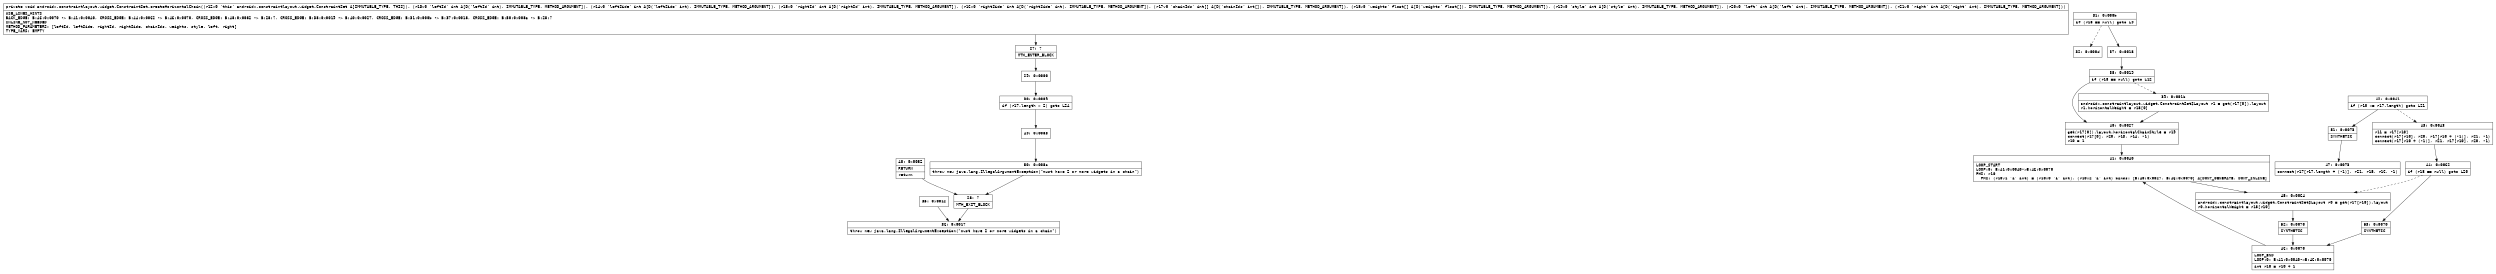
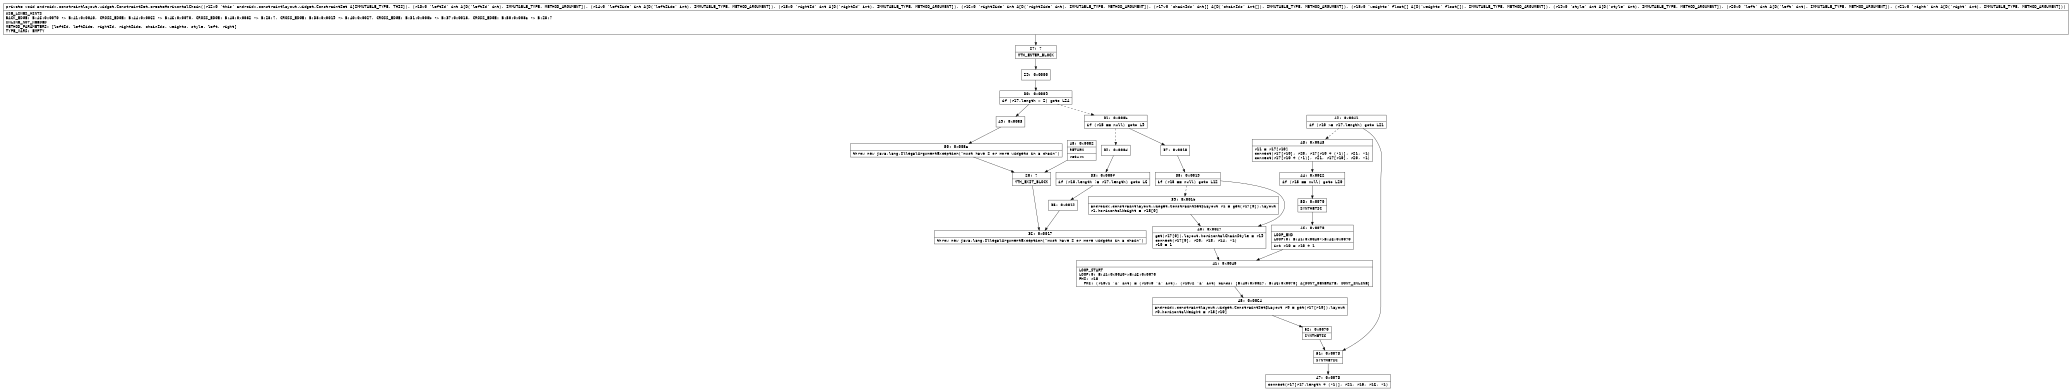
(2105, 22) -> (1116, 125)
none -> (1074, 109)
none -> (1103, 179)
(2390, 185) -> none
(2293, 239) -> (1322, 344)
